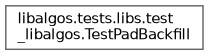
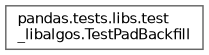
(104, 28) -> (104, 28)
